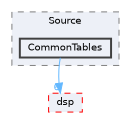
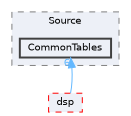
(59, 72) -> (72, 80)
